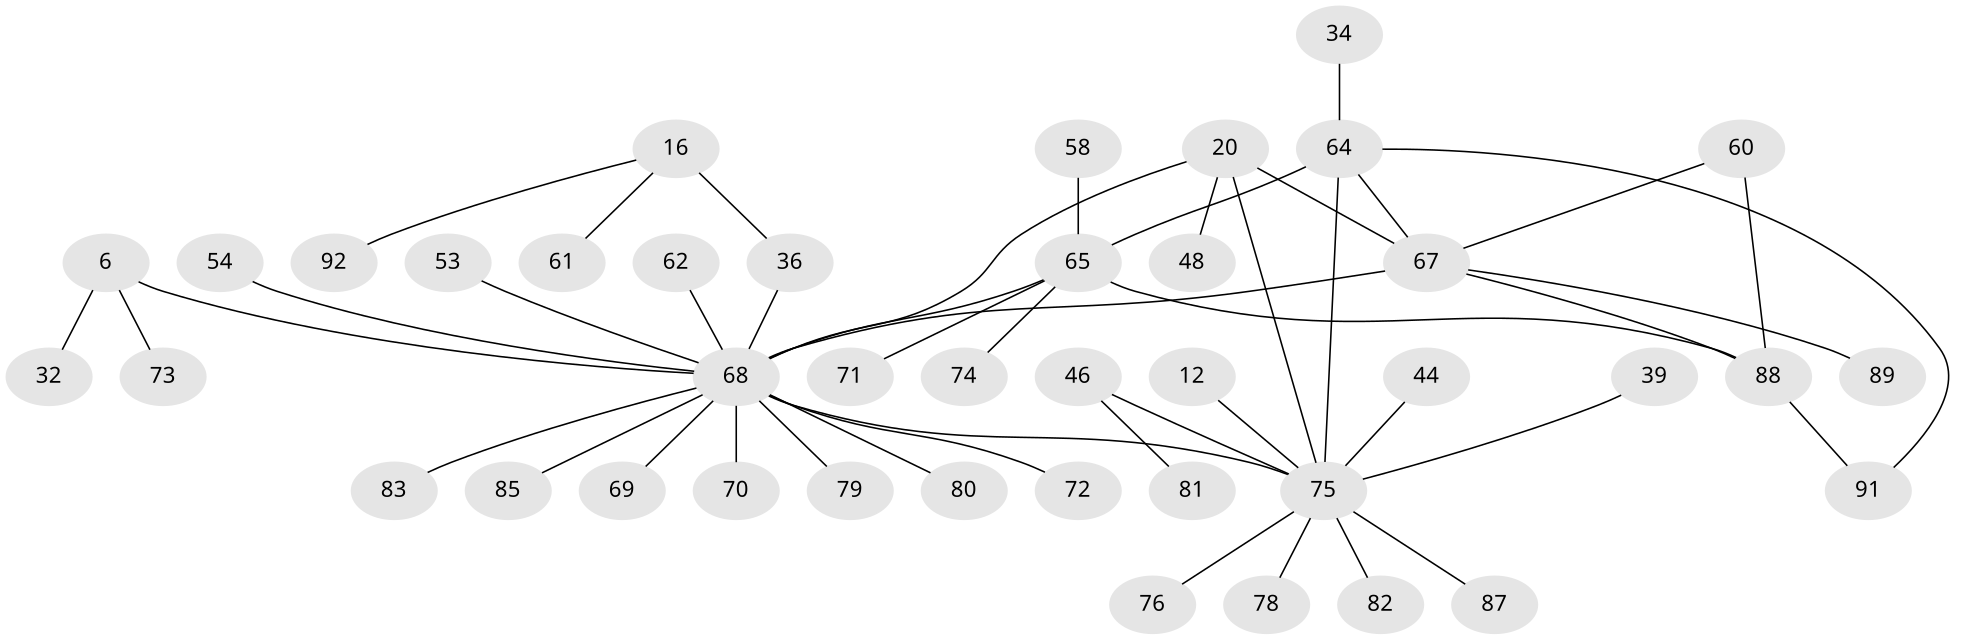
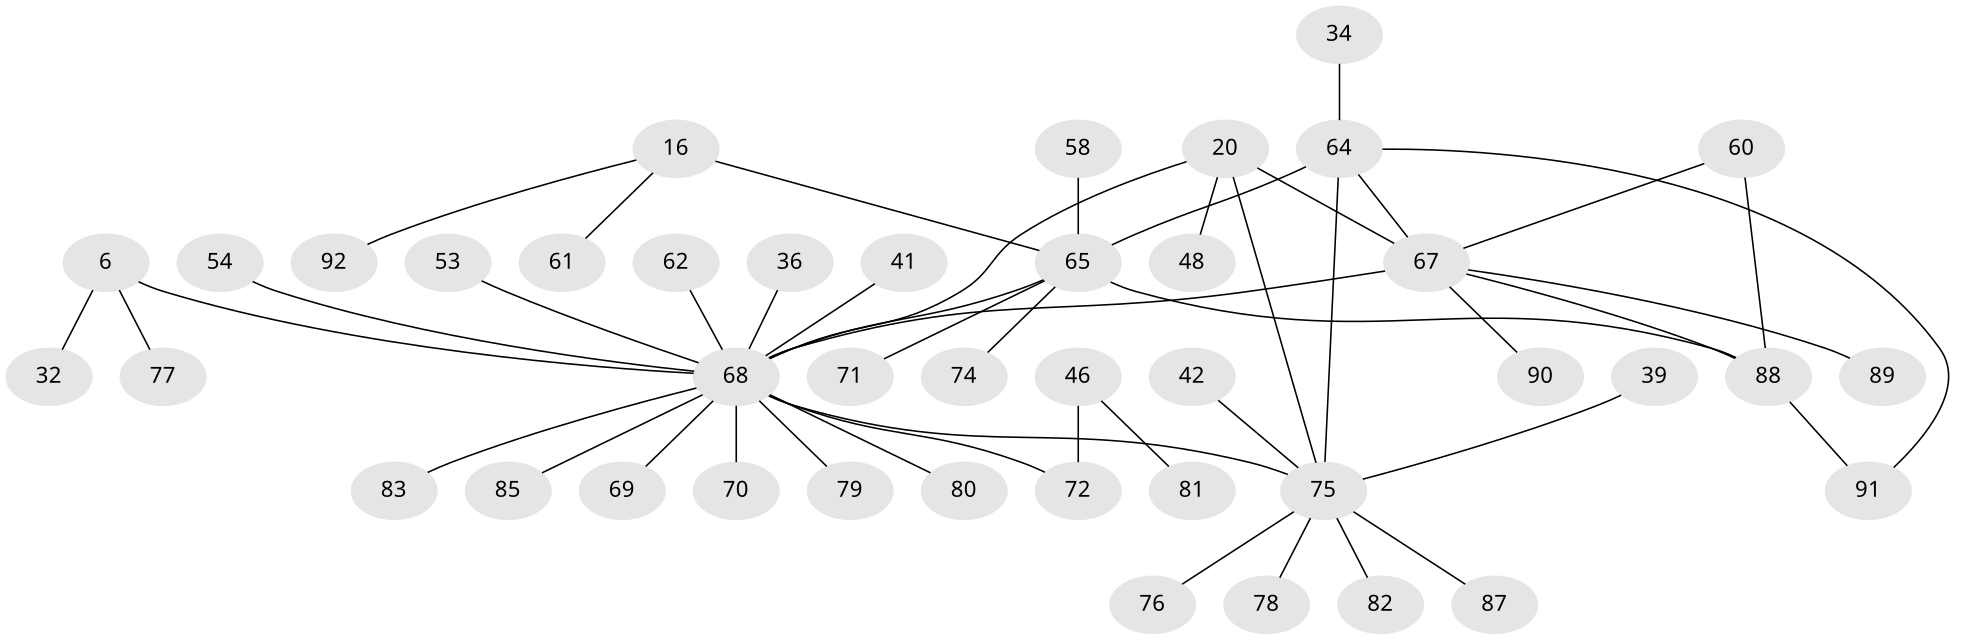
(733, 206) -> (877, 206)
none -> (904, 263)
(163, 377) -> (163, 377)
(1192, 377) -> (1192, 377)
(1427, 377) -> none
none -> (1541, 377)
(1200, 435) -> (1078, 428)
